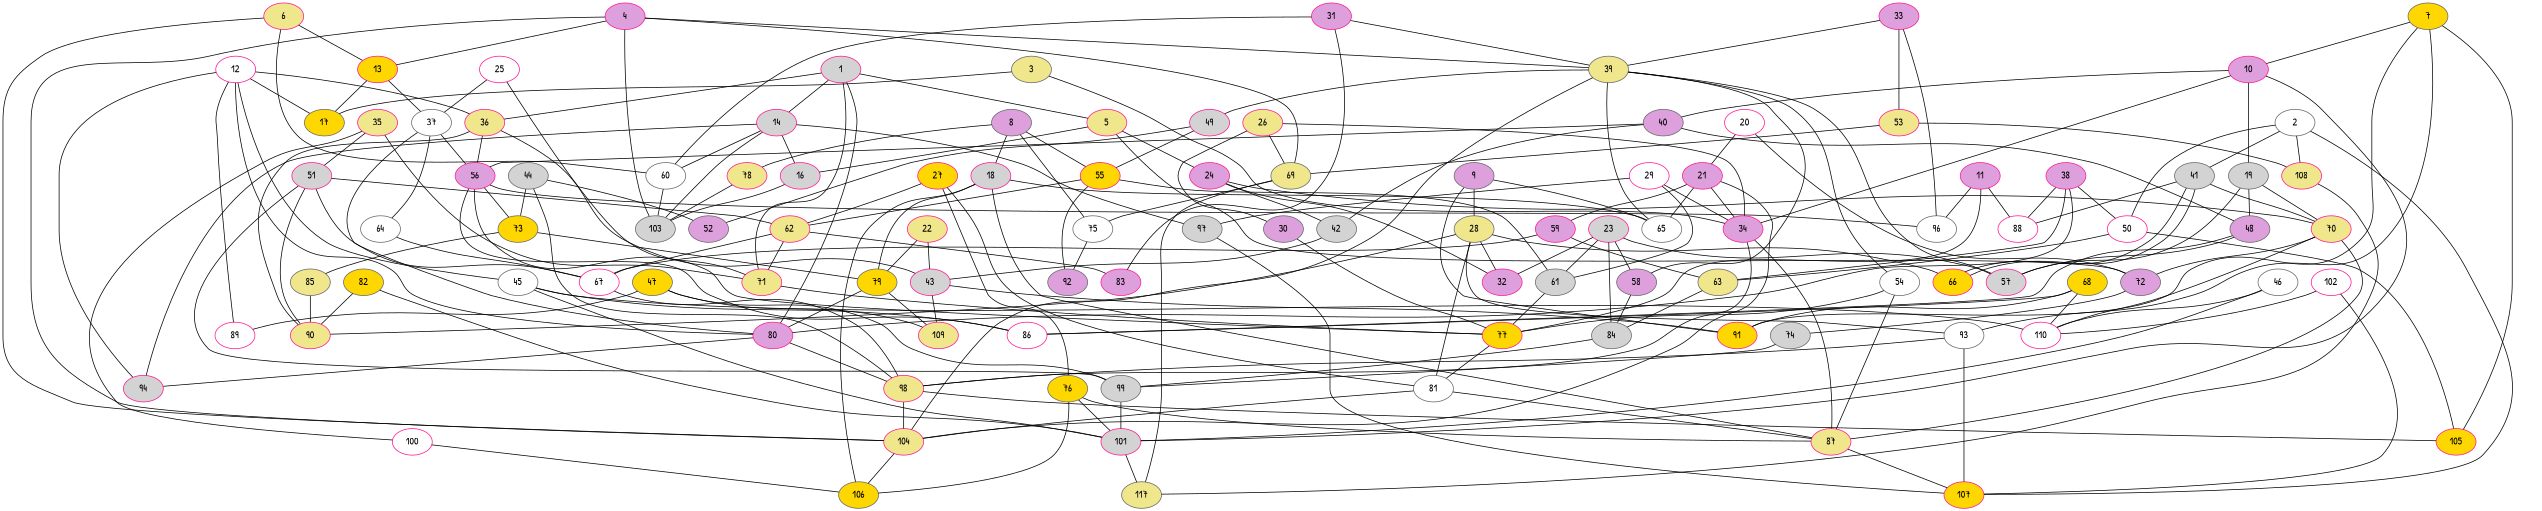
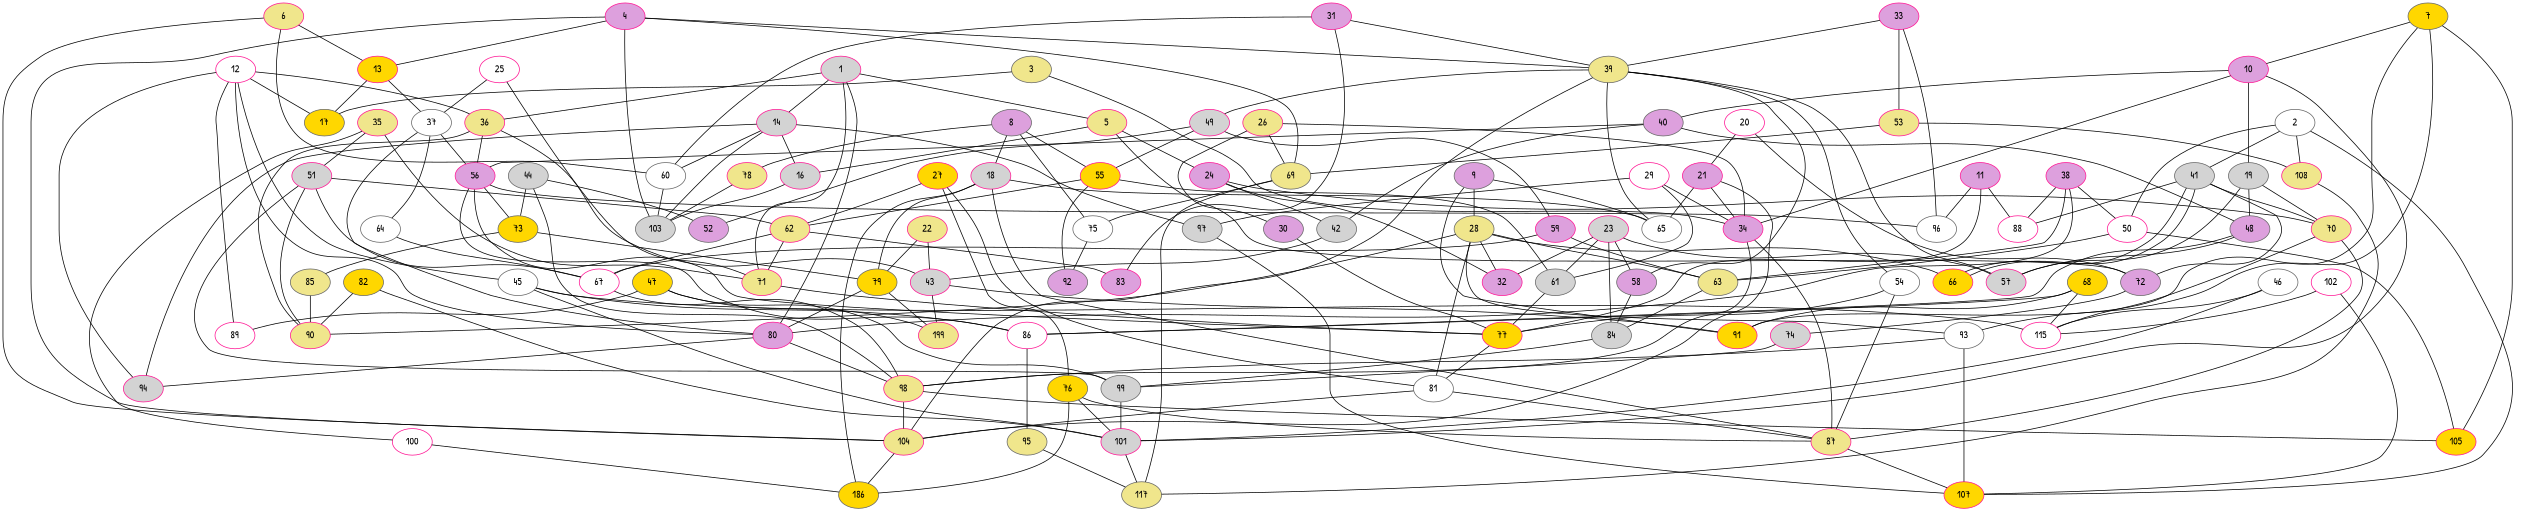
(1626, 203) -> (1400, 138)
(2252, 253) -> (2275, 243)
none -> (1596, 256)
(938, 335) -> (938, 335)
(1790, 335) -> (1790, 335)
(2041, 335) -> (2041, 335)
none -> (1027, 442)
(859, 495) -> (859, 495)
